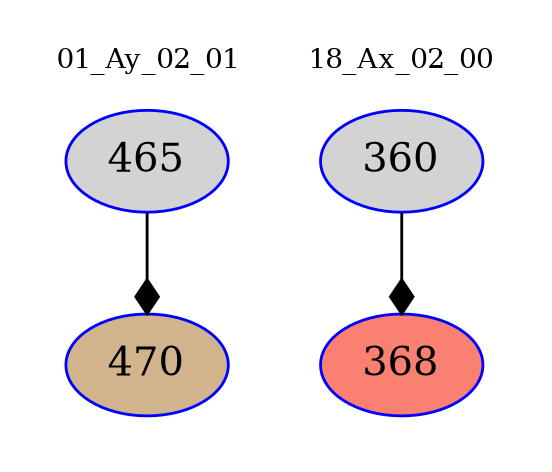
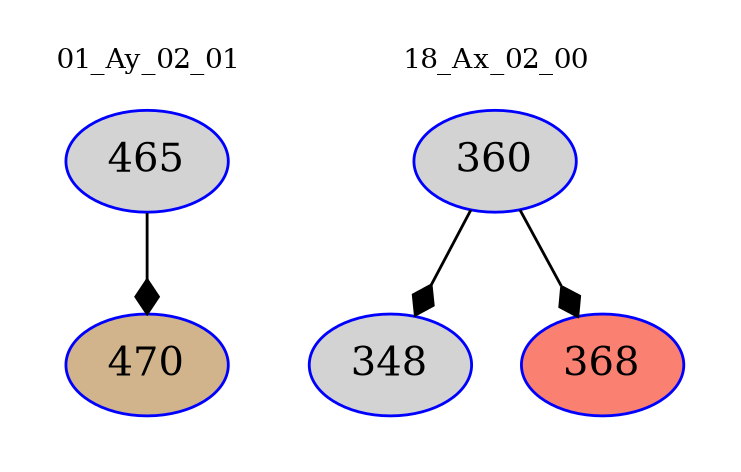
none -> (390, 365)
